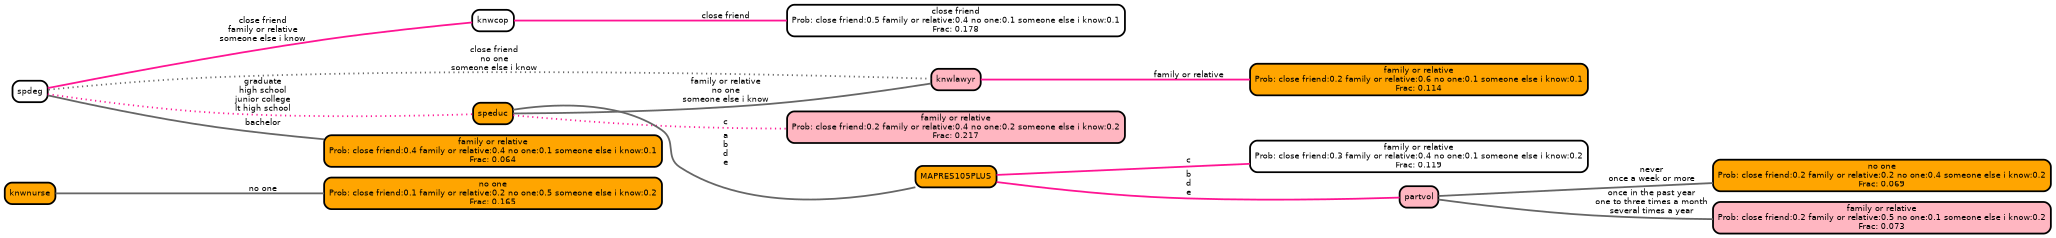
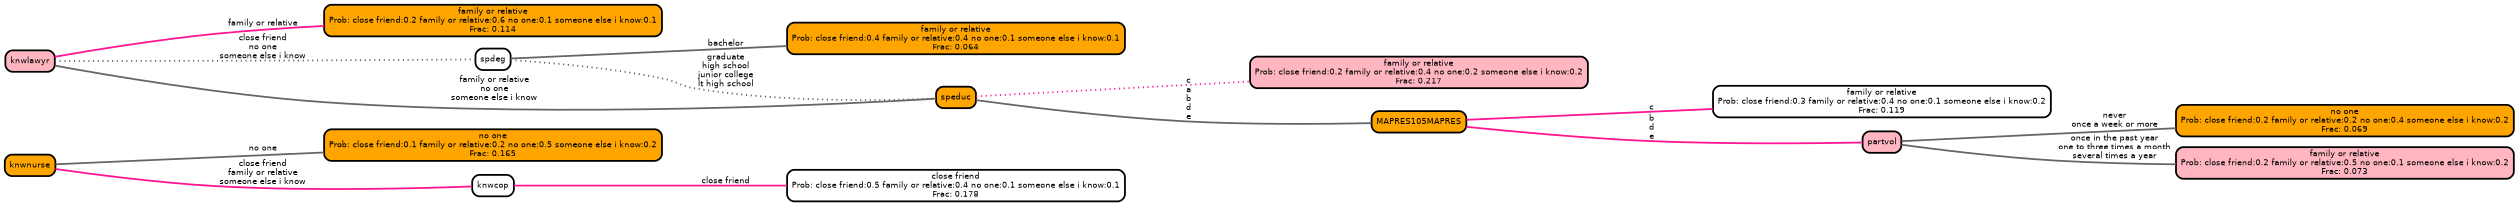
(259, 50) -> (263, 188)
(260, 115) -> (722, 92)
(956, 177) -> (1419, 122)
